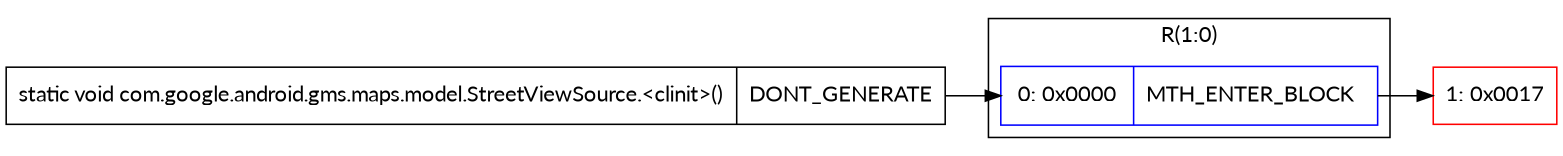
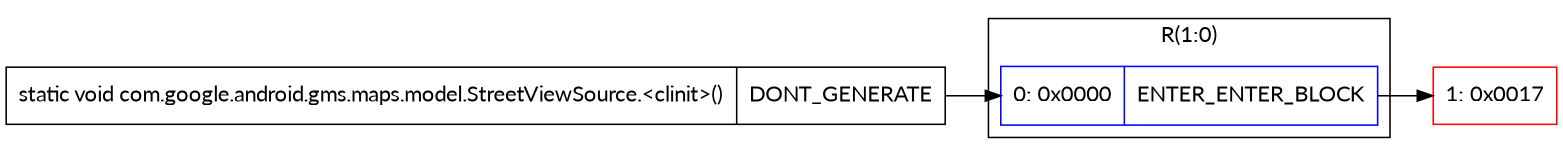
(1250, 95) -> (1251, 95)
